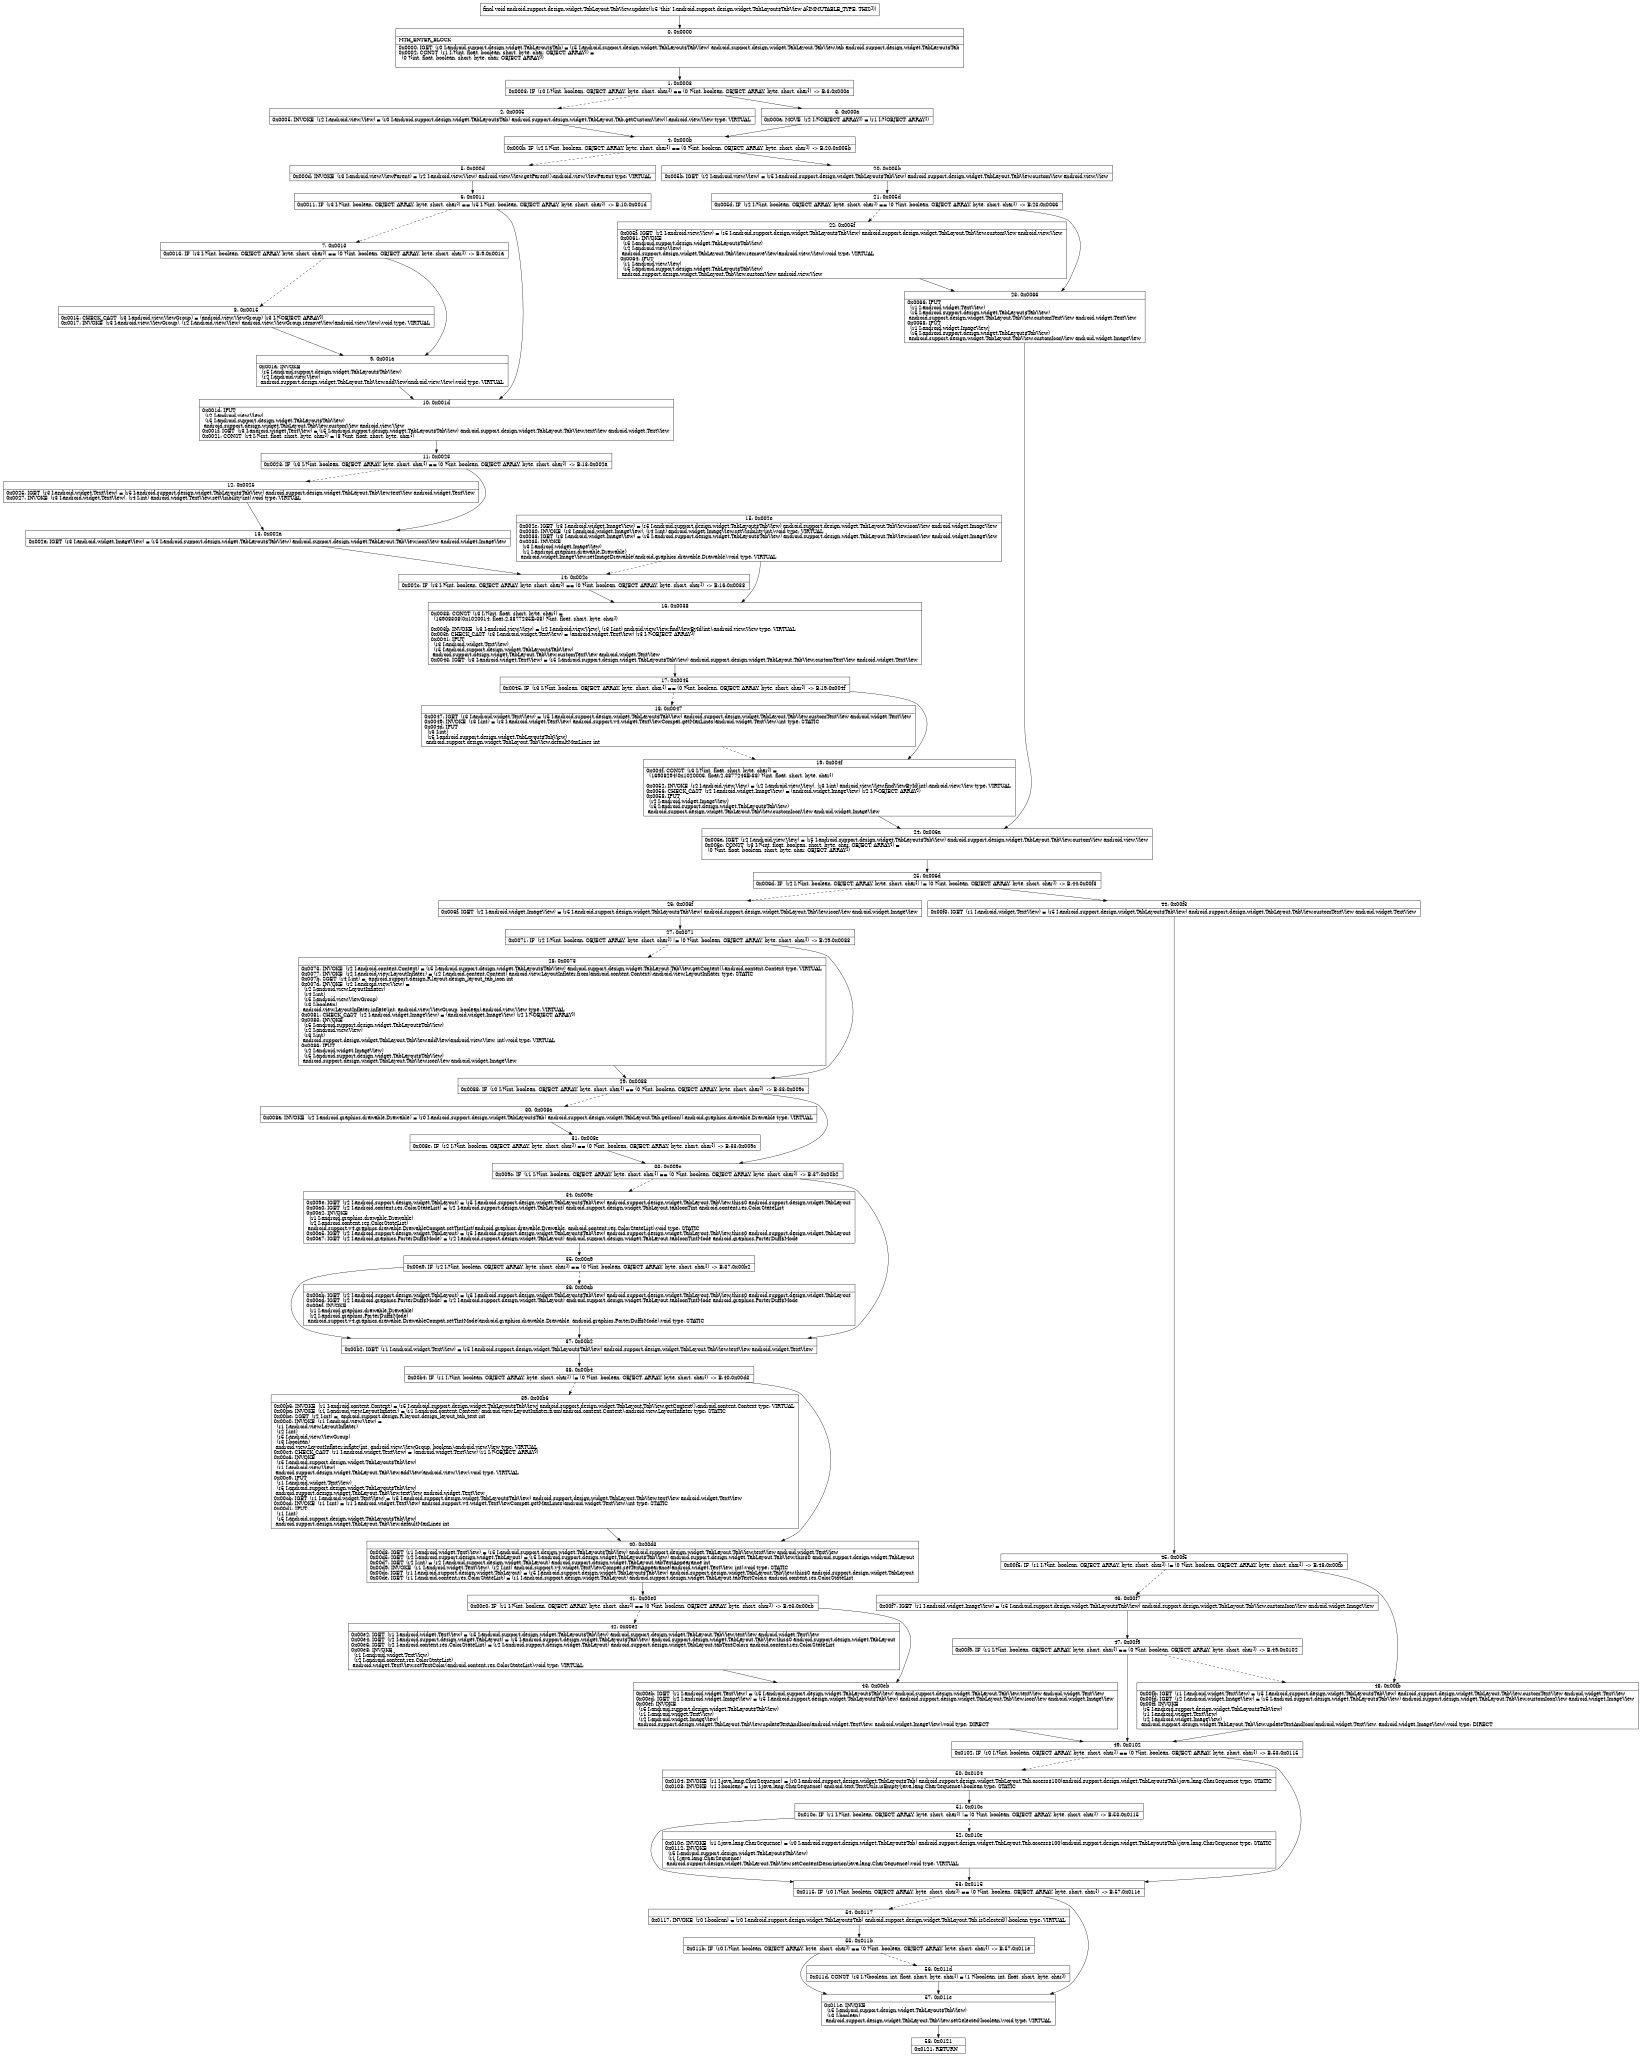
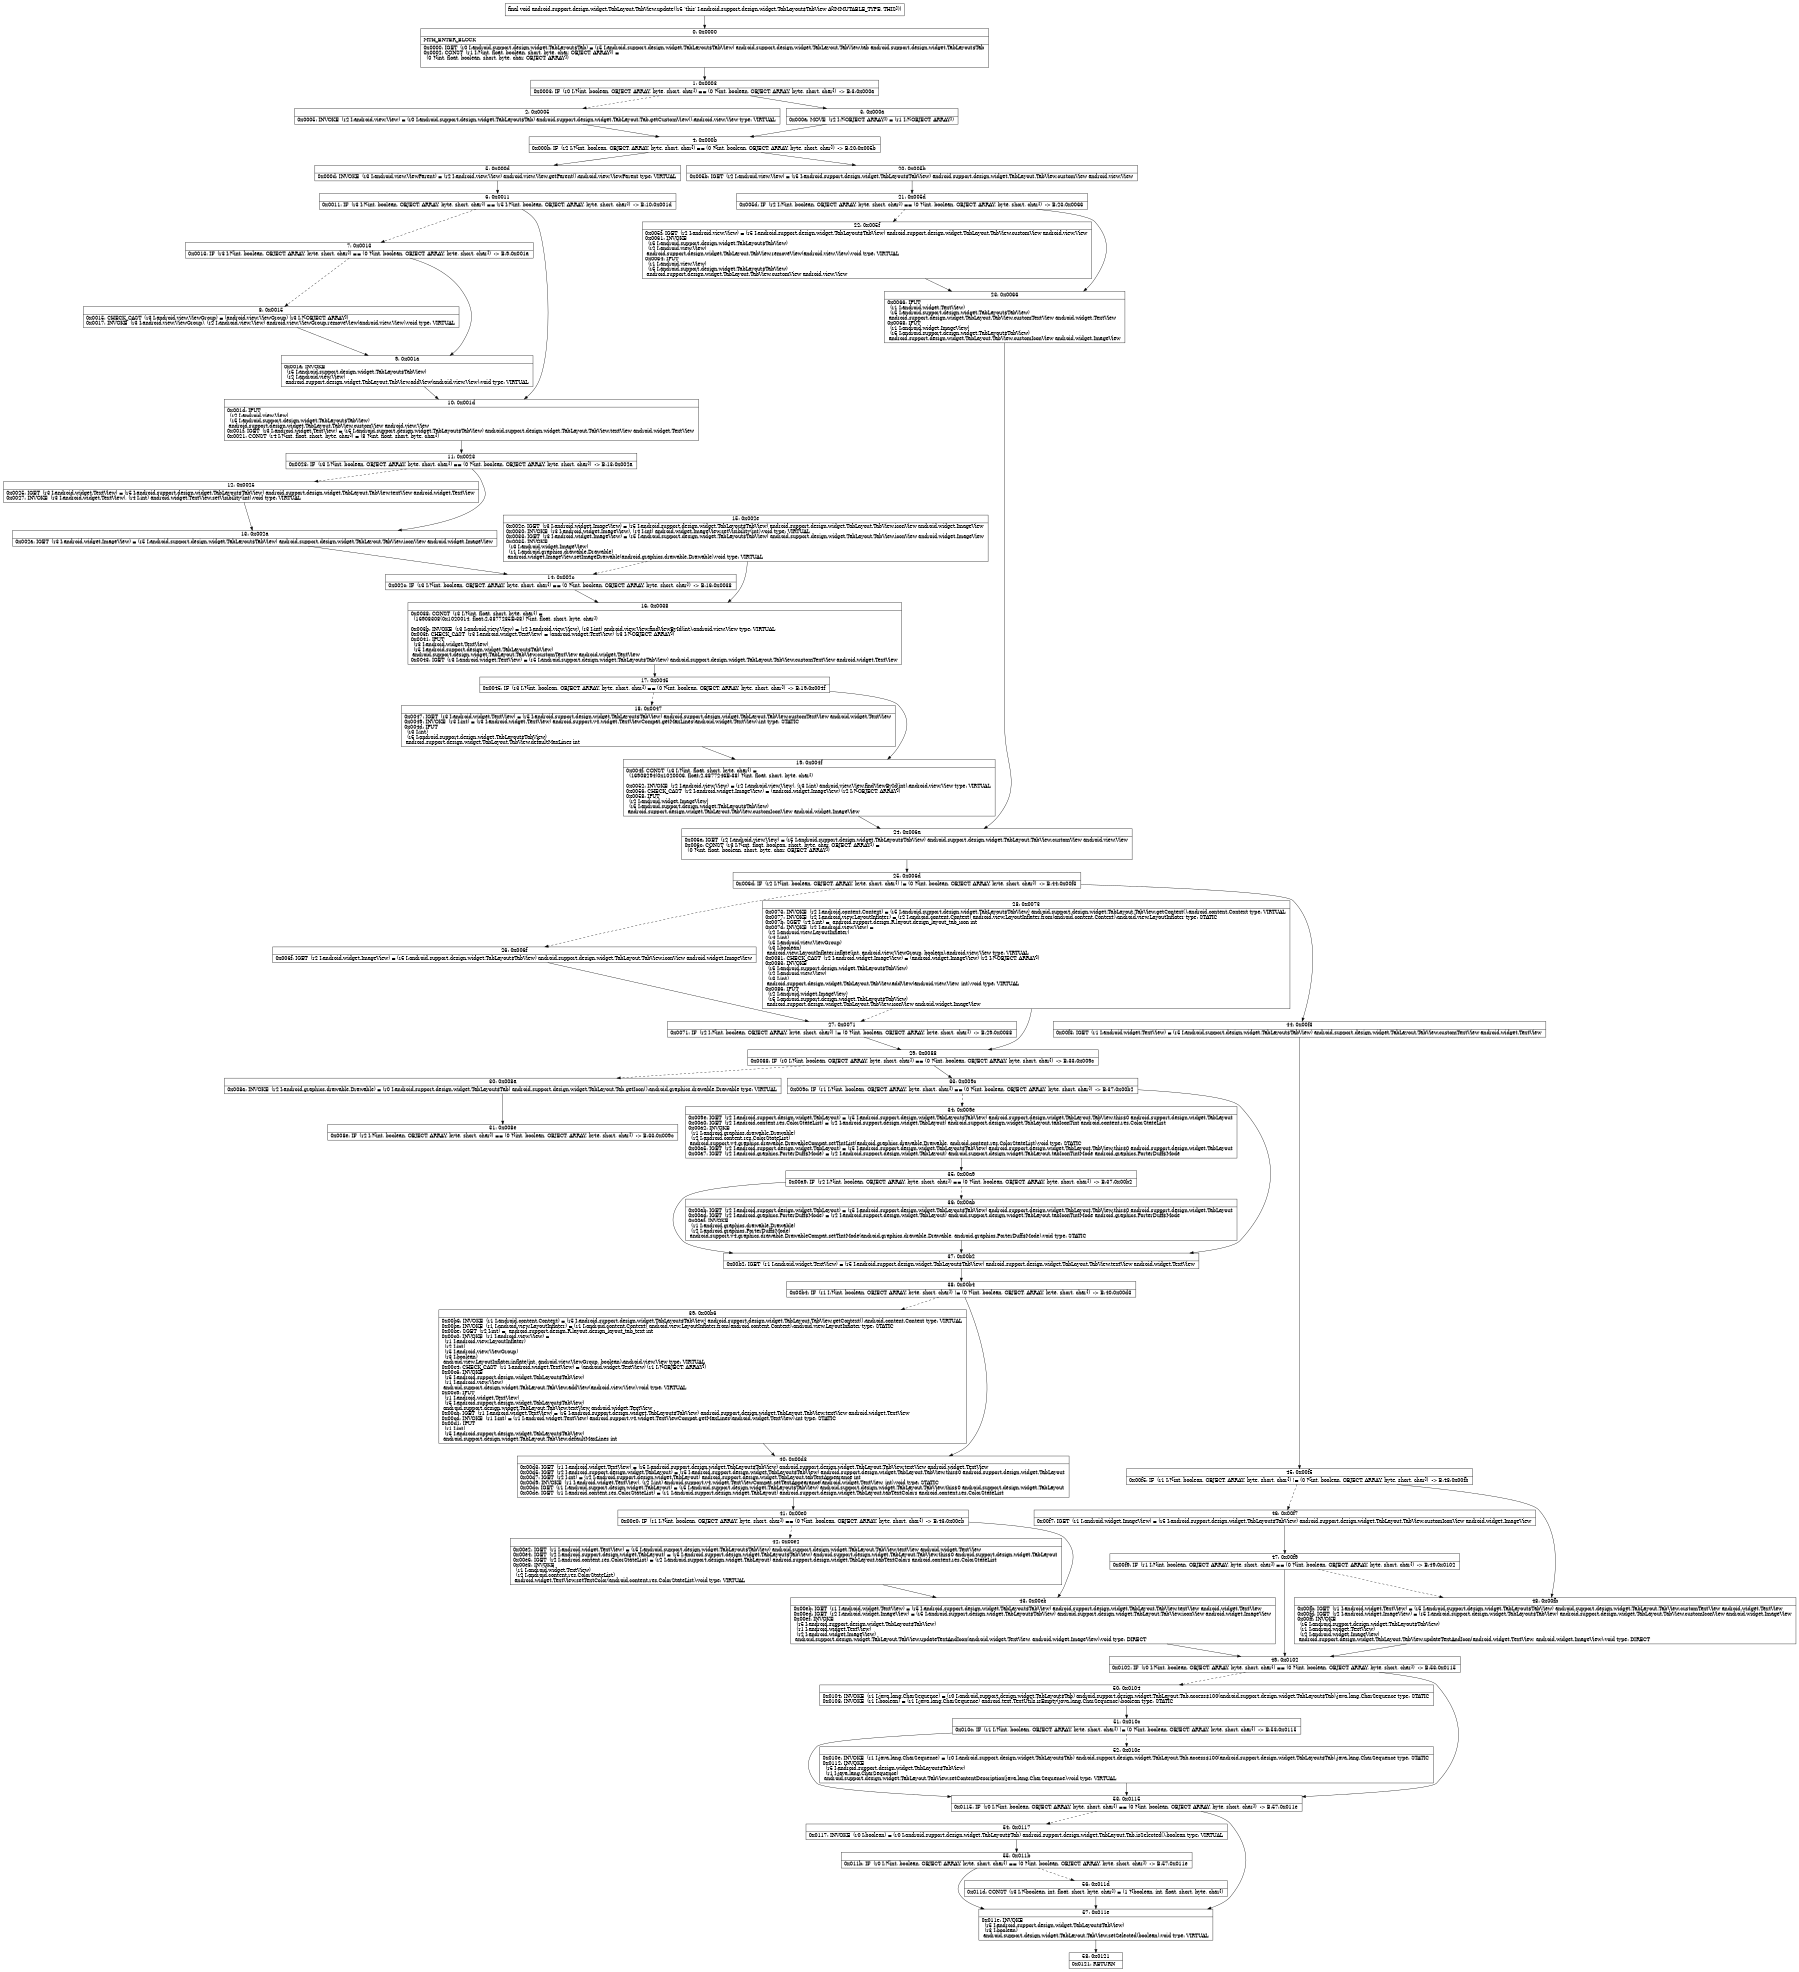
(578, 159) -> (603, 159)
(737, 752) -> (717, 752)
(659, 950) -> (878, 1014)
(625, 1156) -> none
